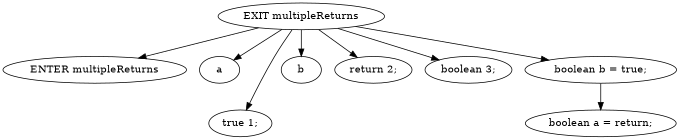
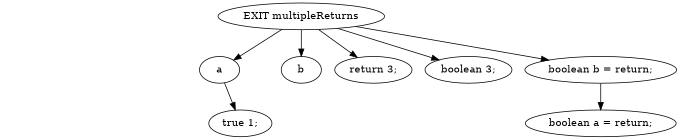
(269, 66) -> (229, 93)
(95, 70) -> none
(373, 70) -> (373, 70)
(601, 70) -> (601, 70)
